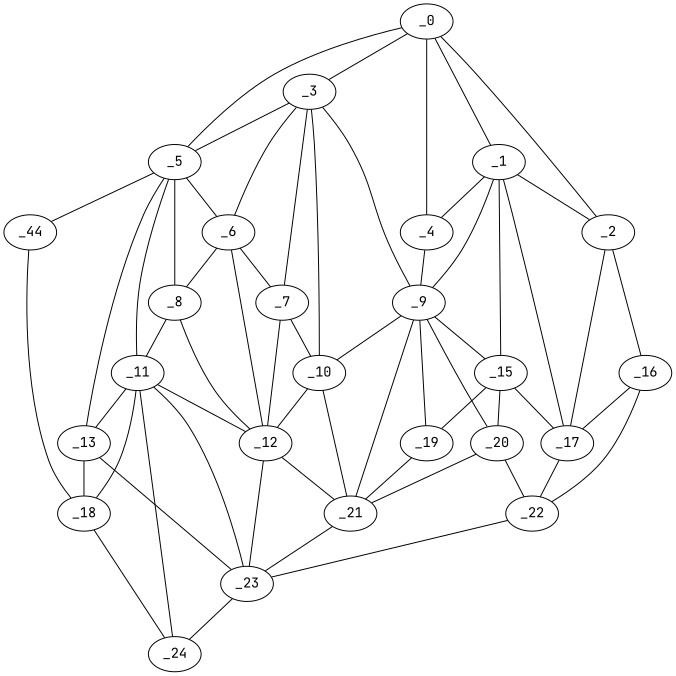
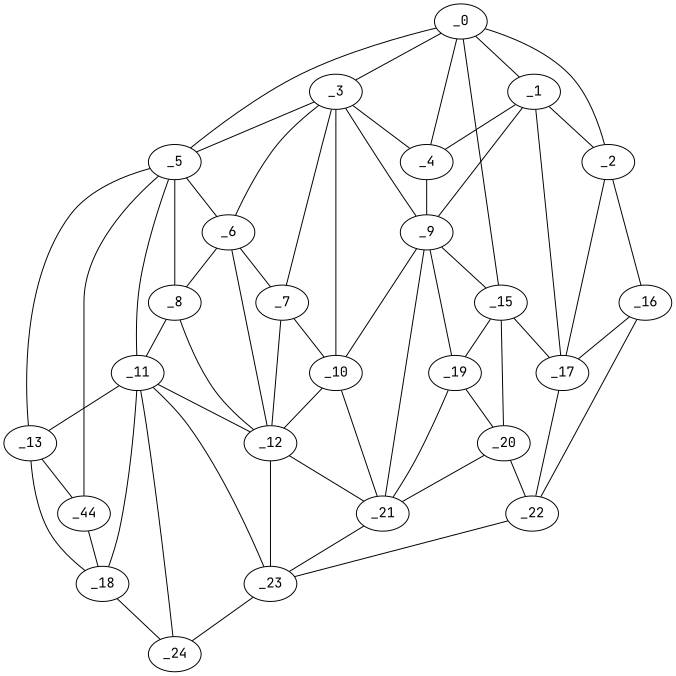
none -> (381, 127)
(500, 267) -> (479, 150)
(456, 374) -> (479, 408)
(165, 514) -> (57, 478)
